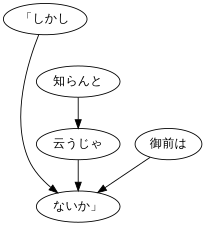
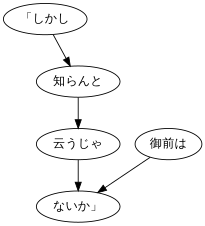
(21, 114) -> (60, 46)
